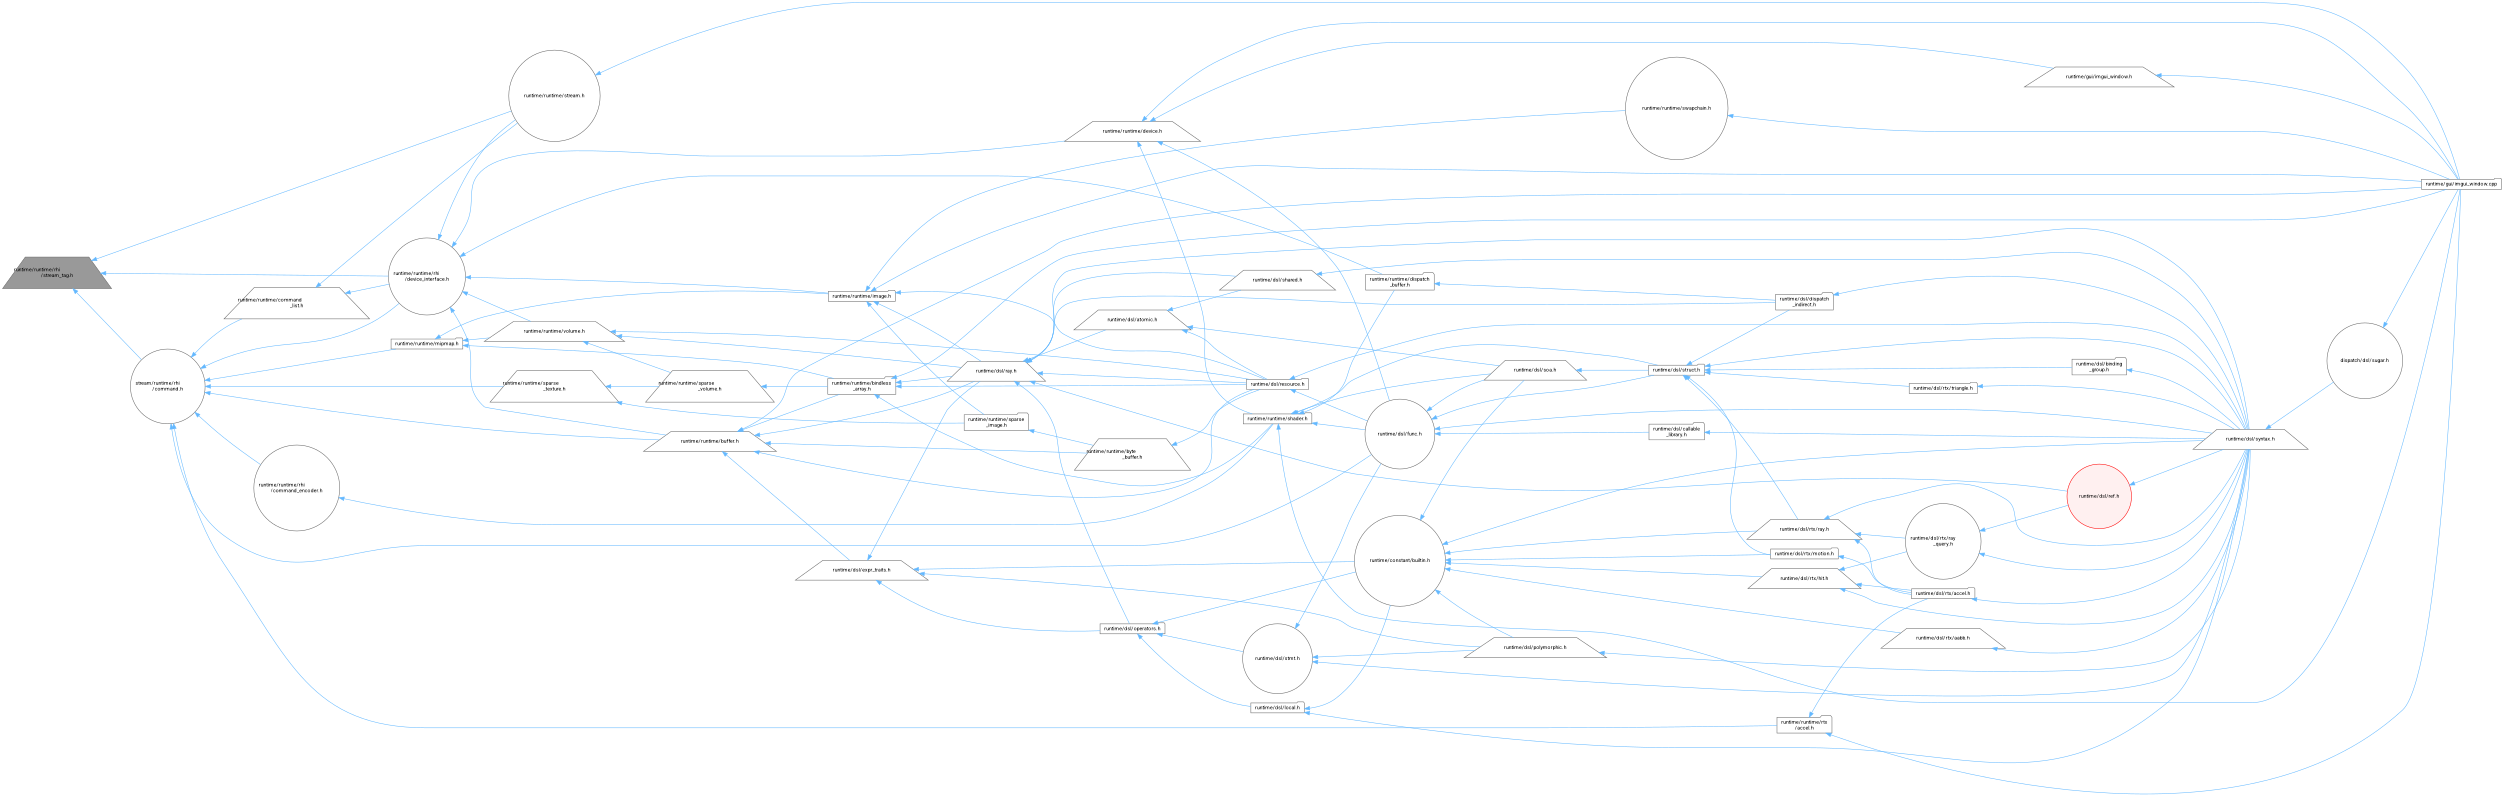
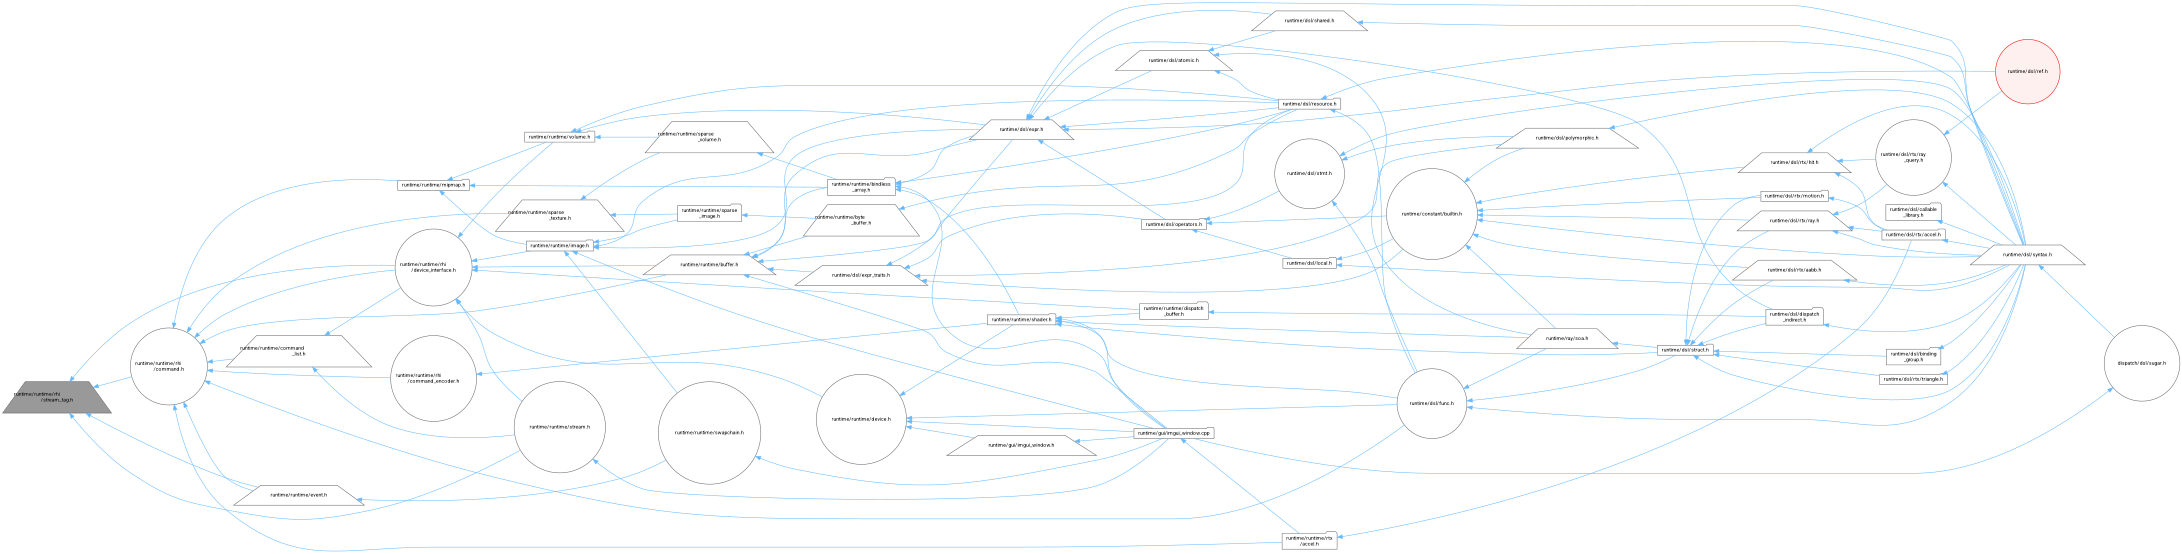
(1133, 131) -> (861, 419)
none -> (1730, 306)
(554, 331) -> (560, 137)
(1535, 370) -> (1567, 339)
(996, 371) -> (1022, 130)
(168, 386) -> (169, 366)
(1545, 433) -> none
(2179, 466) -> none
none -> (299, 495)
(2373, 730) -> (1242, 488)
